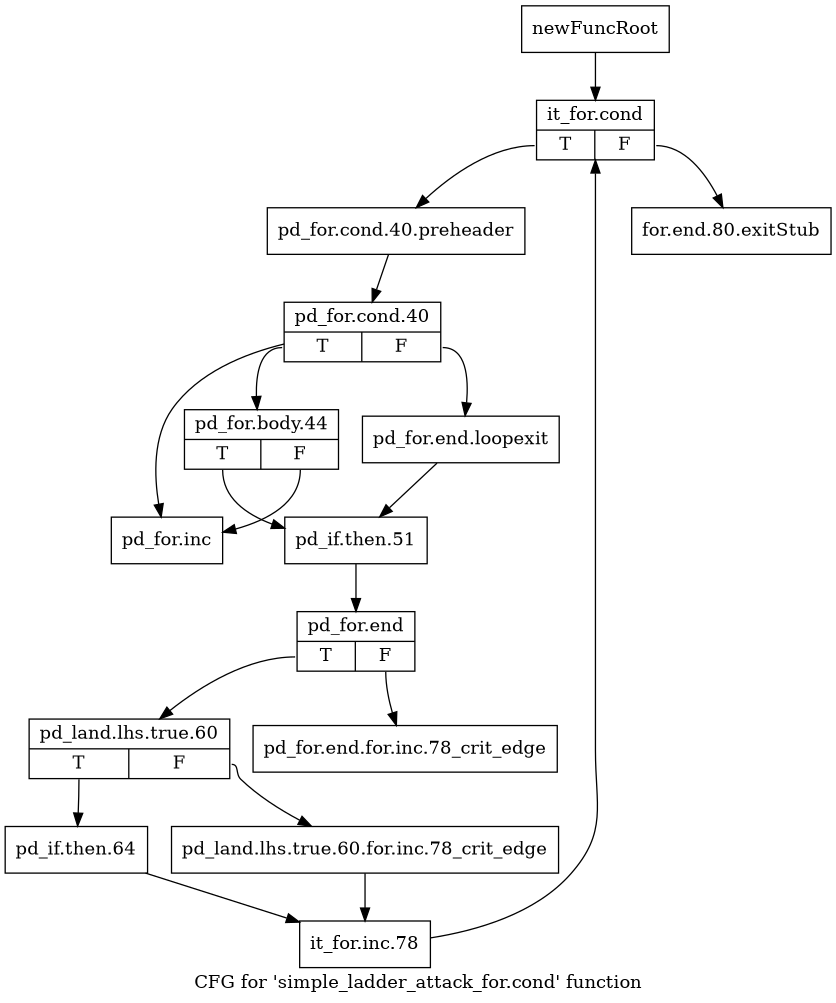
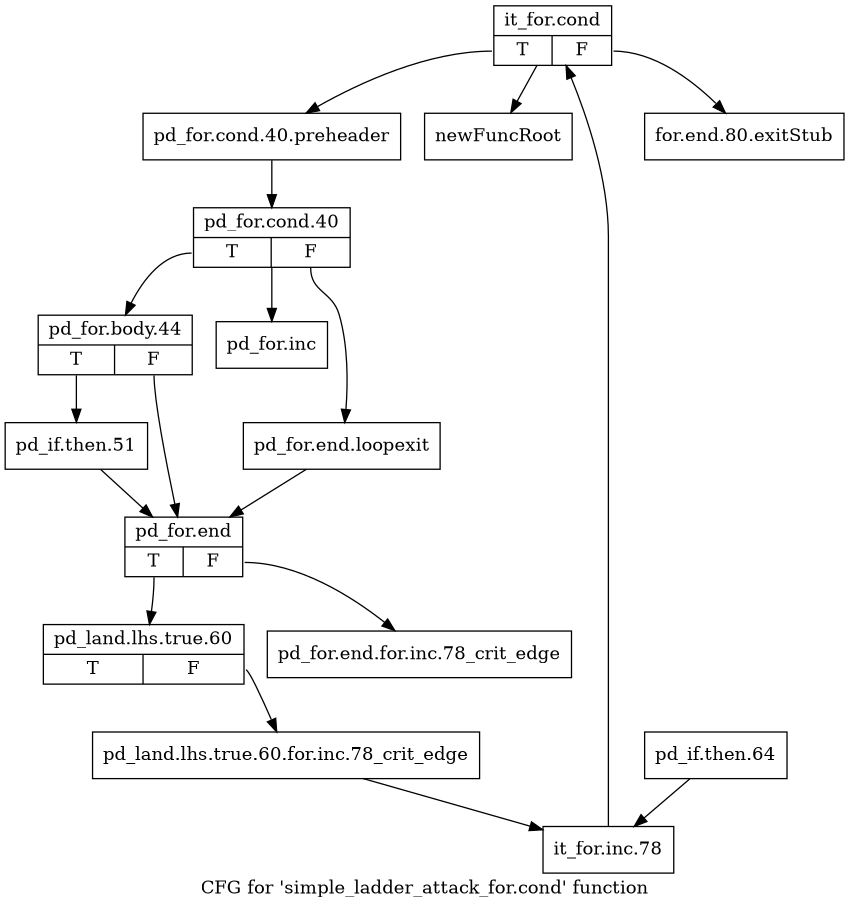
(595, 70) -> (527, 84)
(413, 485) -> (274, 490)
(278, 510) -> (162, 440)
(79, 796) -> none
